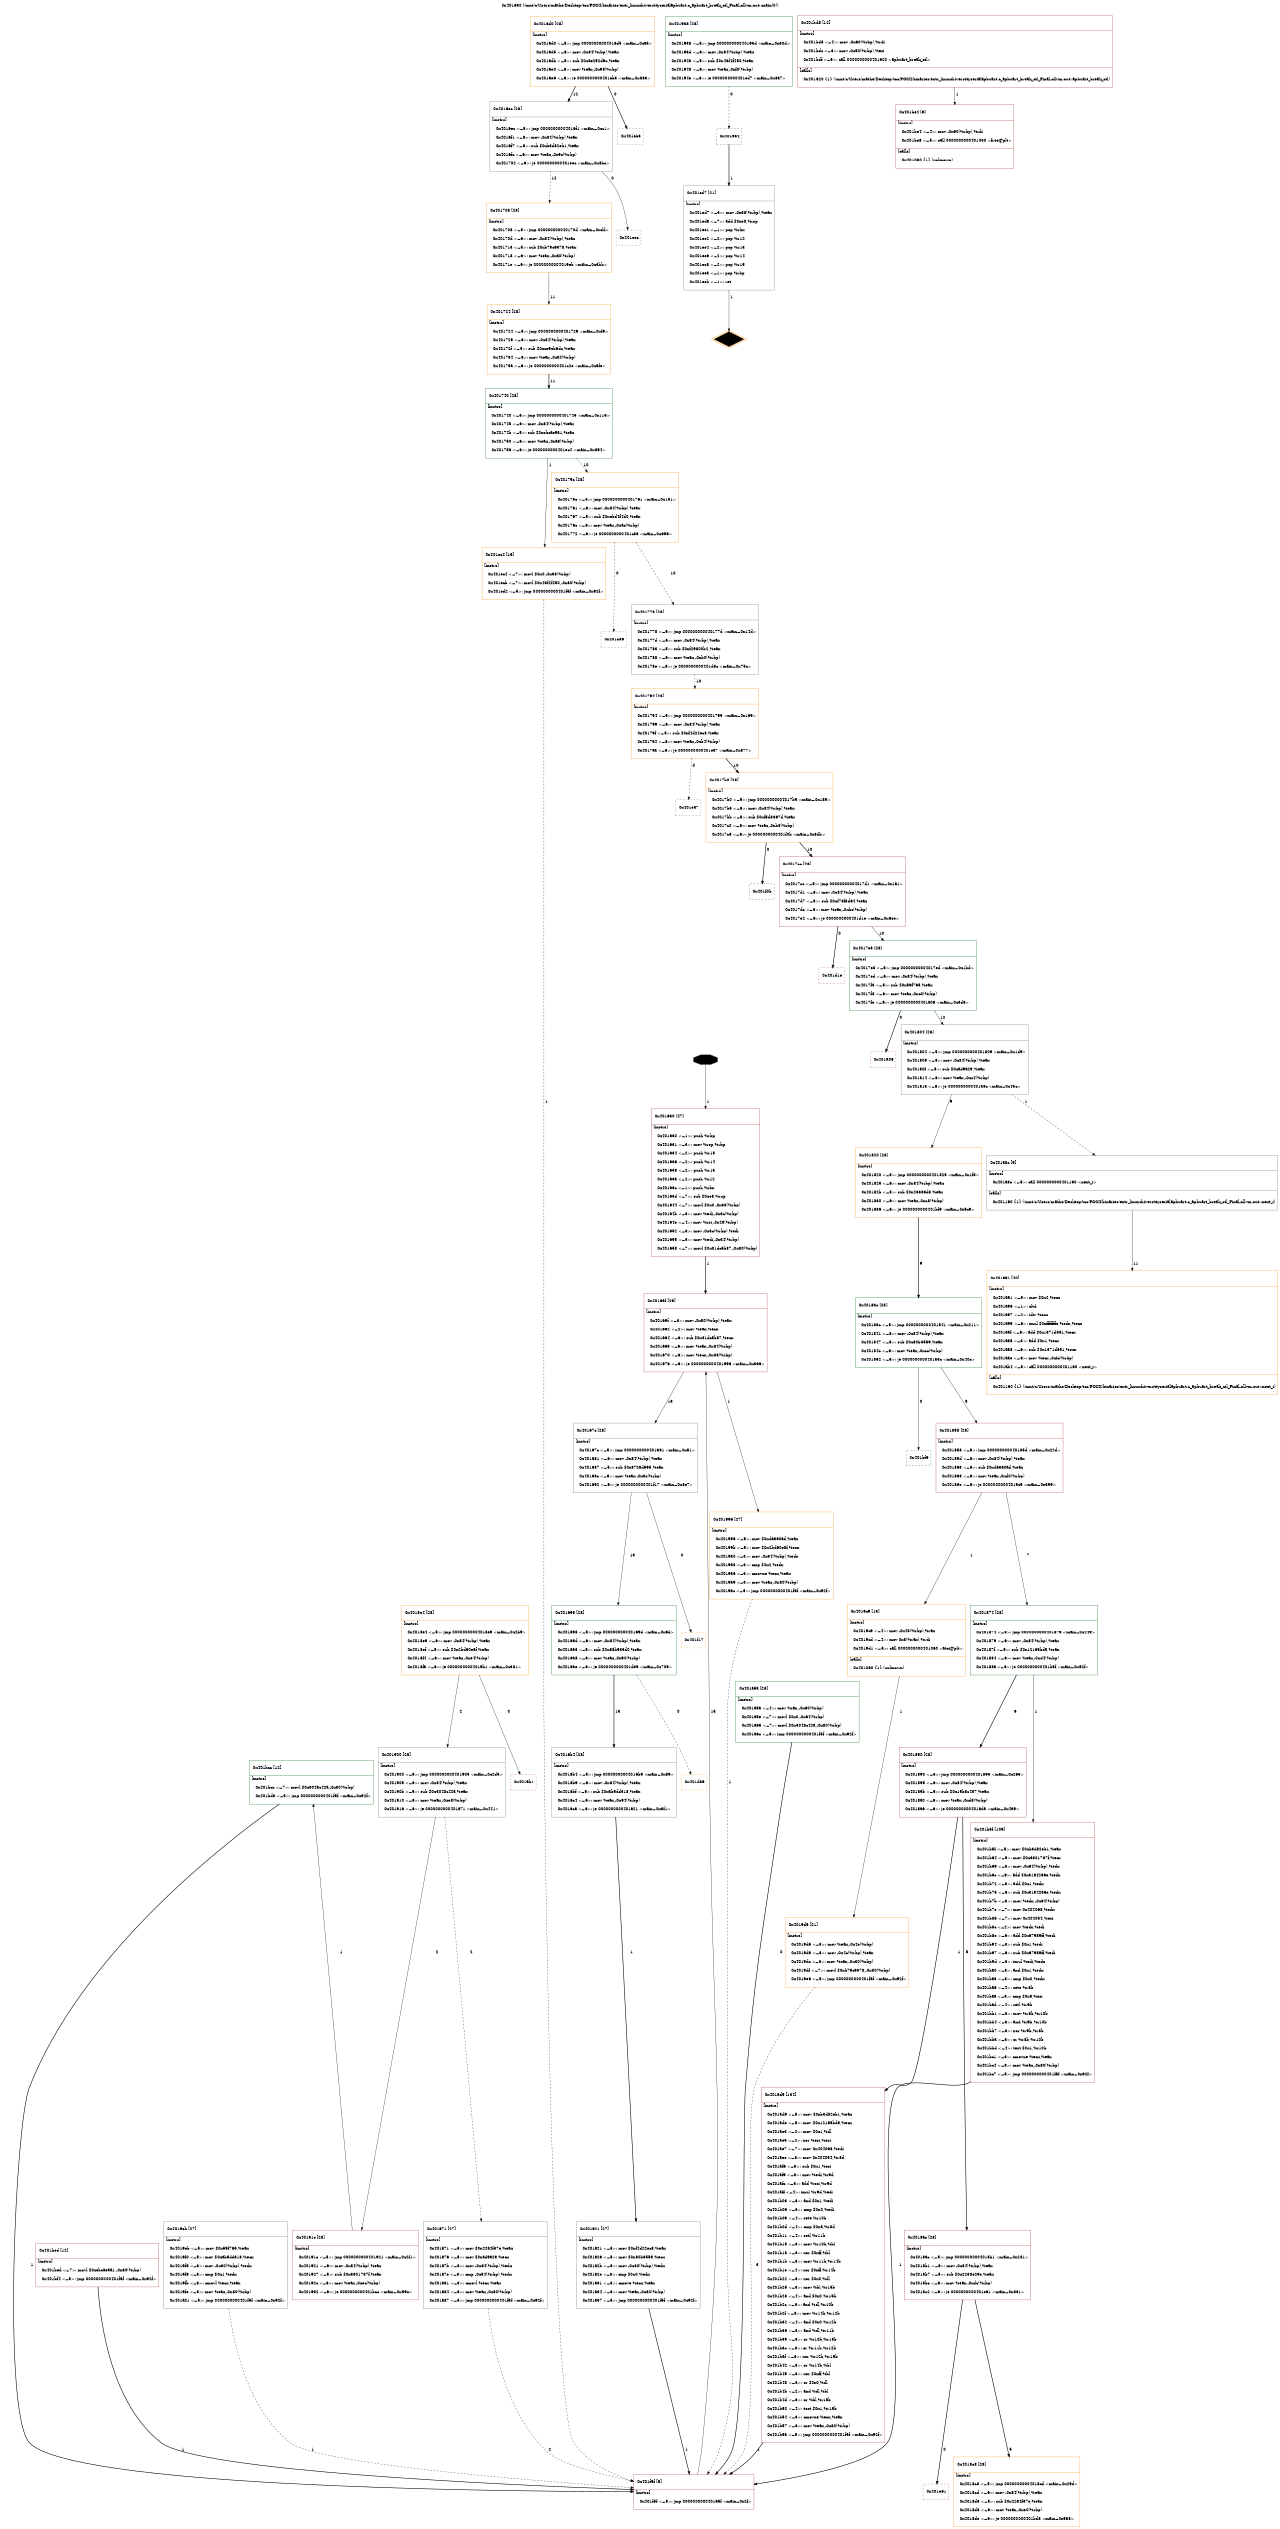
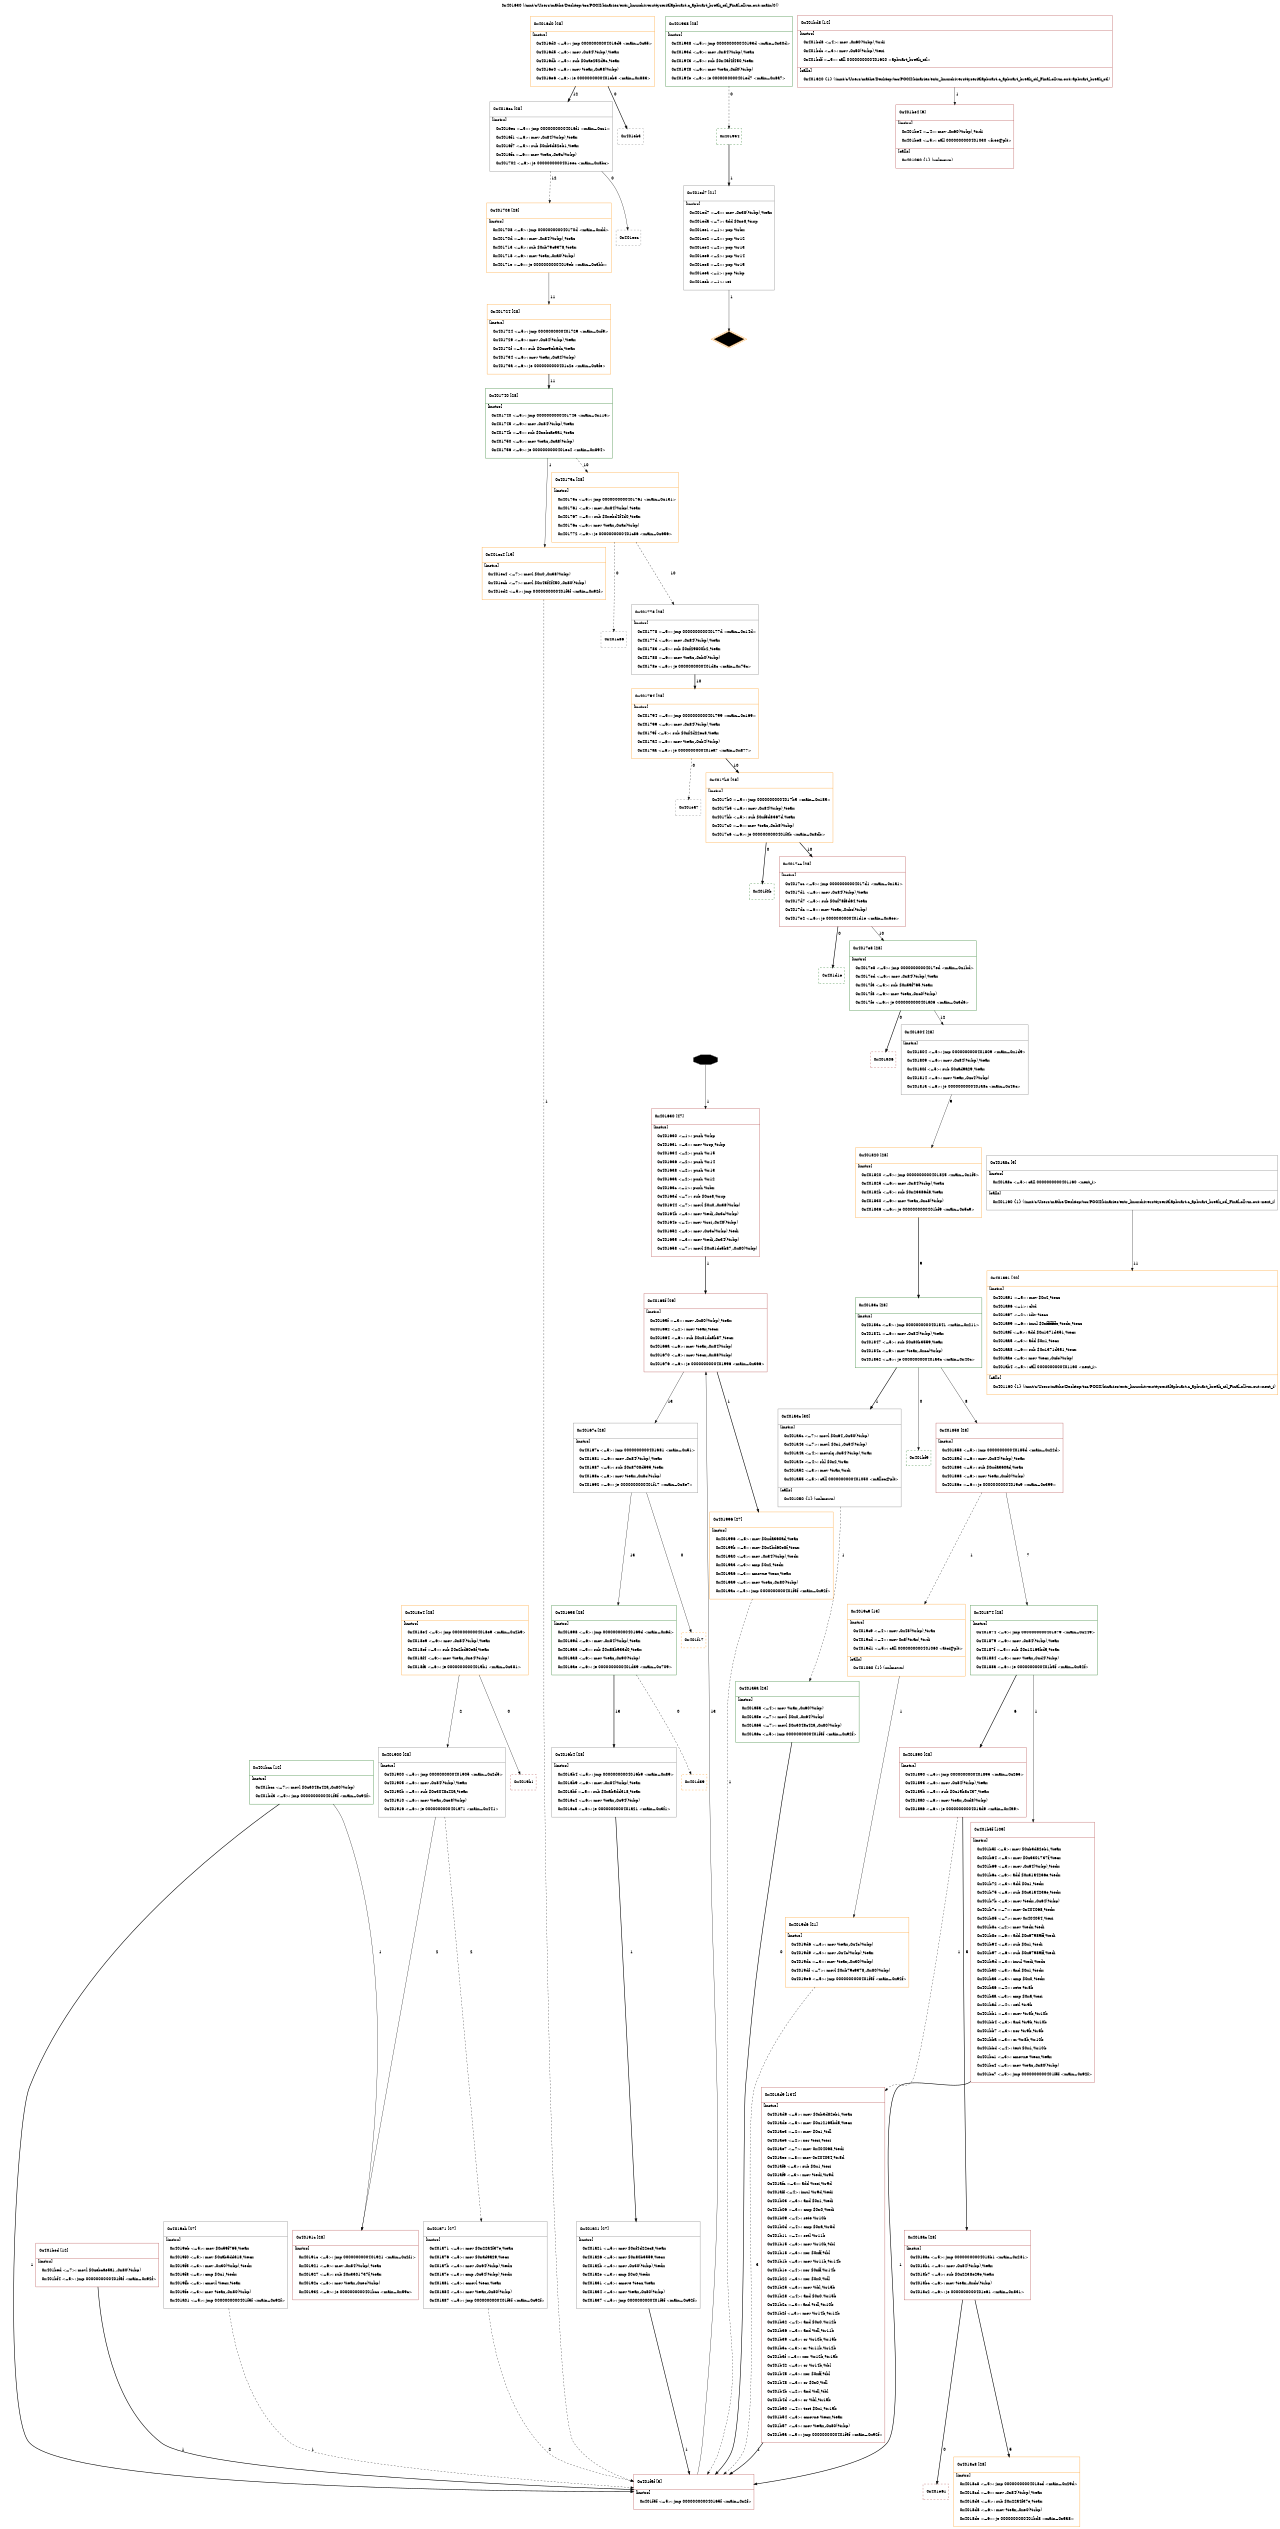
(695, 680) -> (695, 680)
(832, 976) -> (832, 976)
(1052, 1124) -> none
(737, 1441) -> (737, 1441)
none -> (840, 1458)
(954, 1547) -> (954, 1547)
(936, 1963) -> (936, 1963)
(333, 2019) -> (377, 2013)
